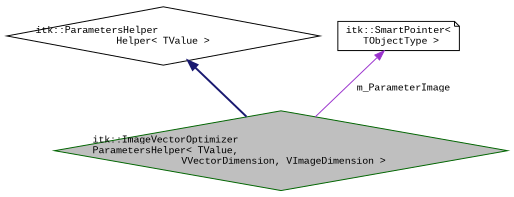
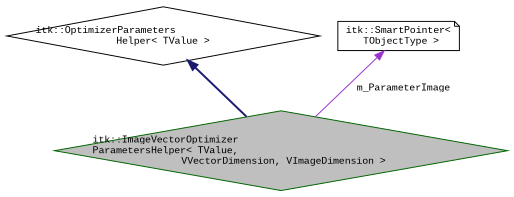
(163, 36) -> (163, 36)
